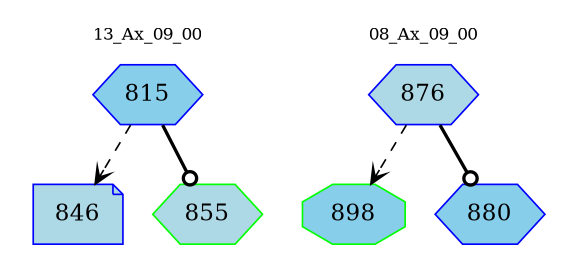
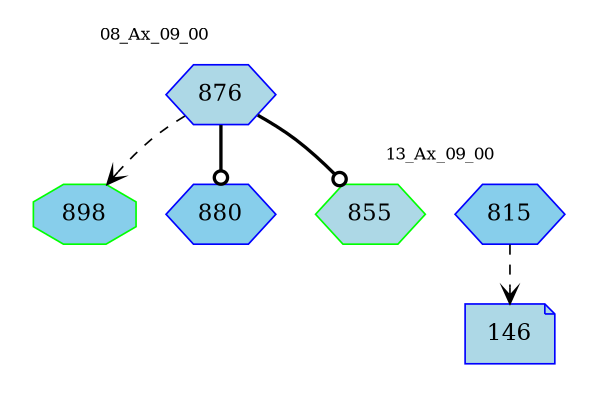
(175, 149) -> (313, 154)
(78, 214) -> (510, 334)
